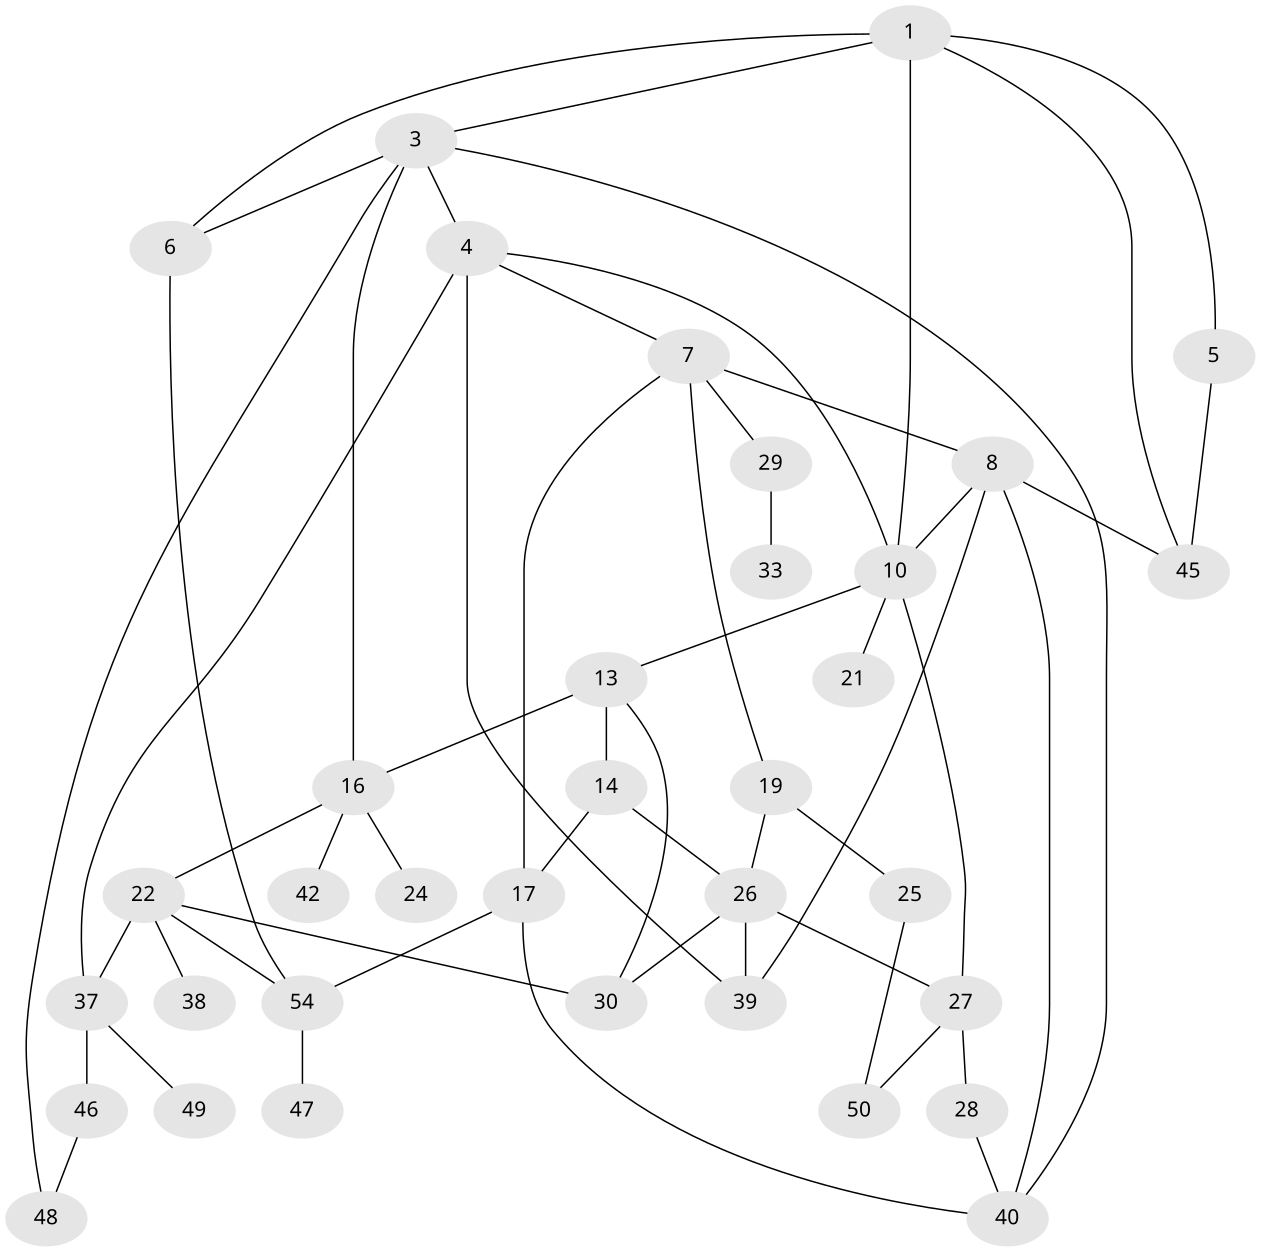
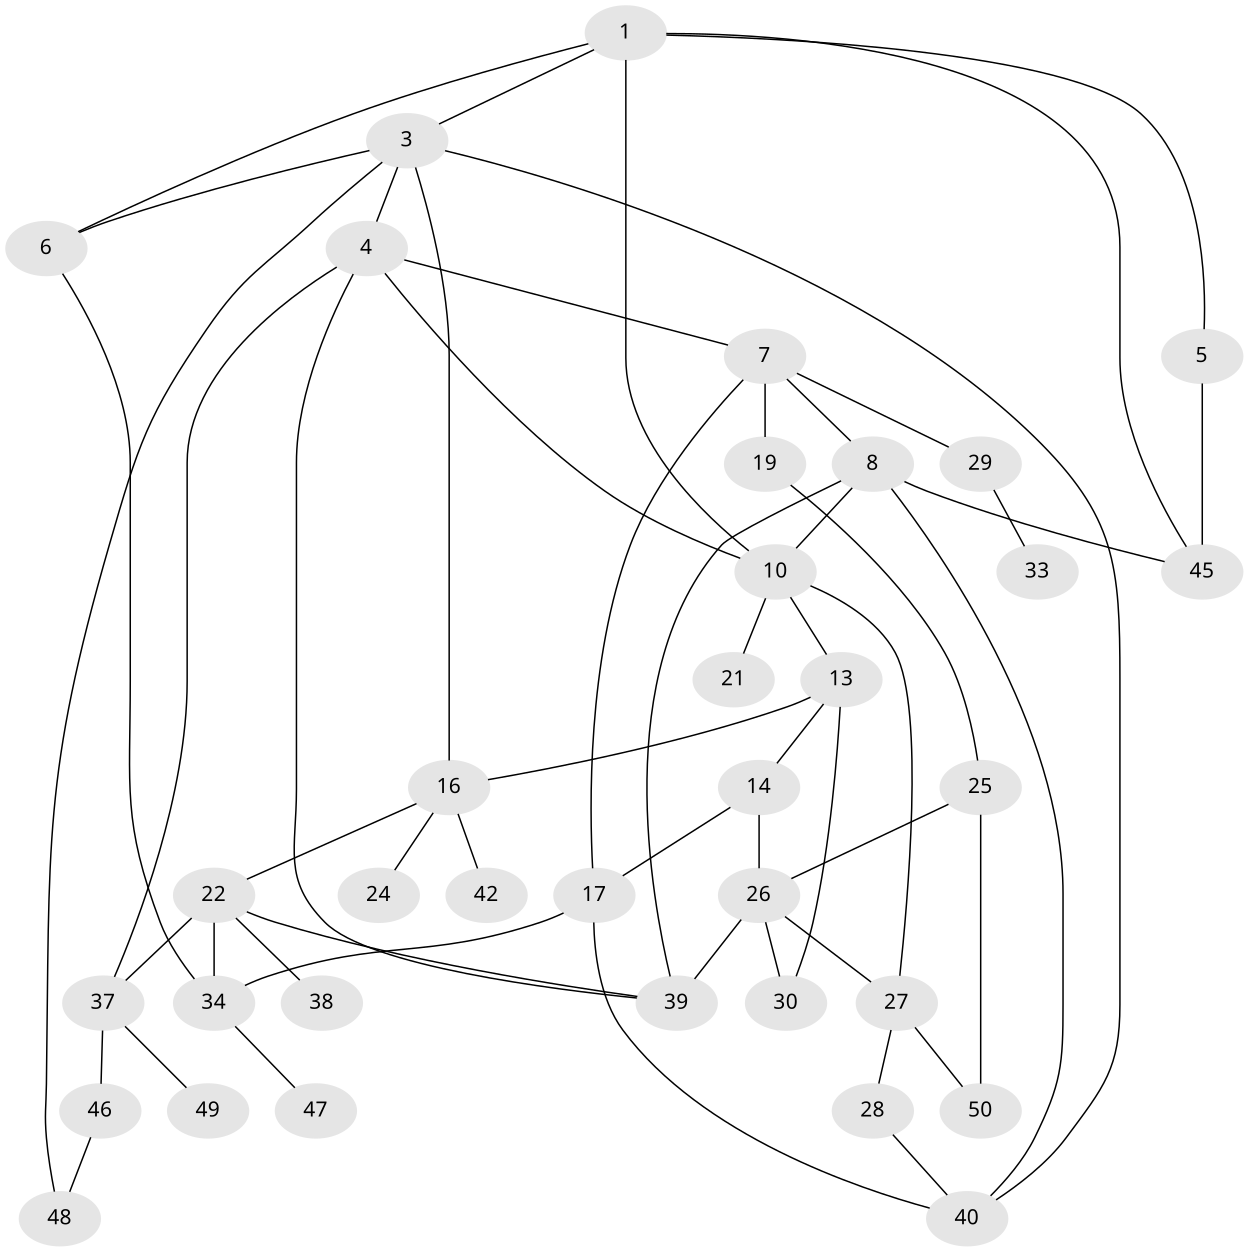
(758, 841) -> (870, 841)
(375, 950) -> (440, 963)
(302, 1003) -> (214, 1003)
